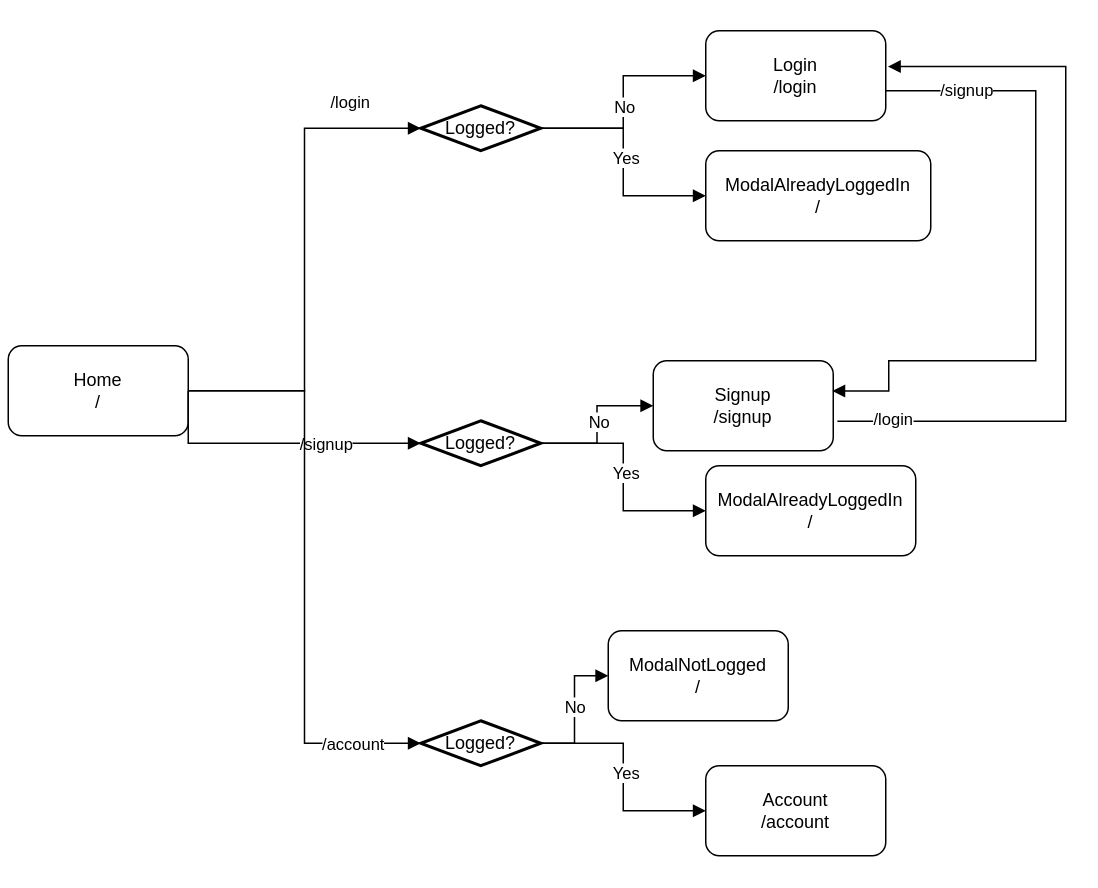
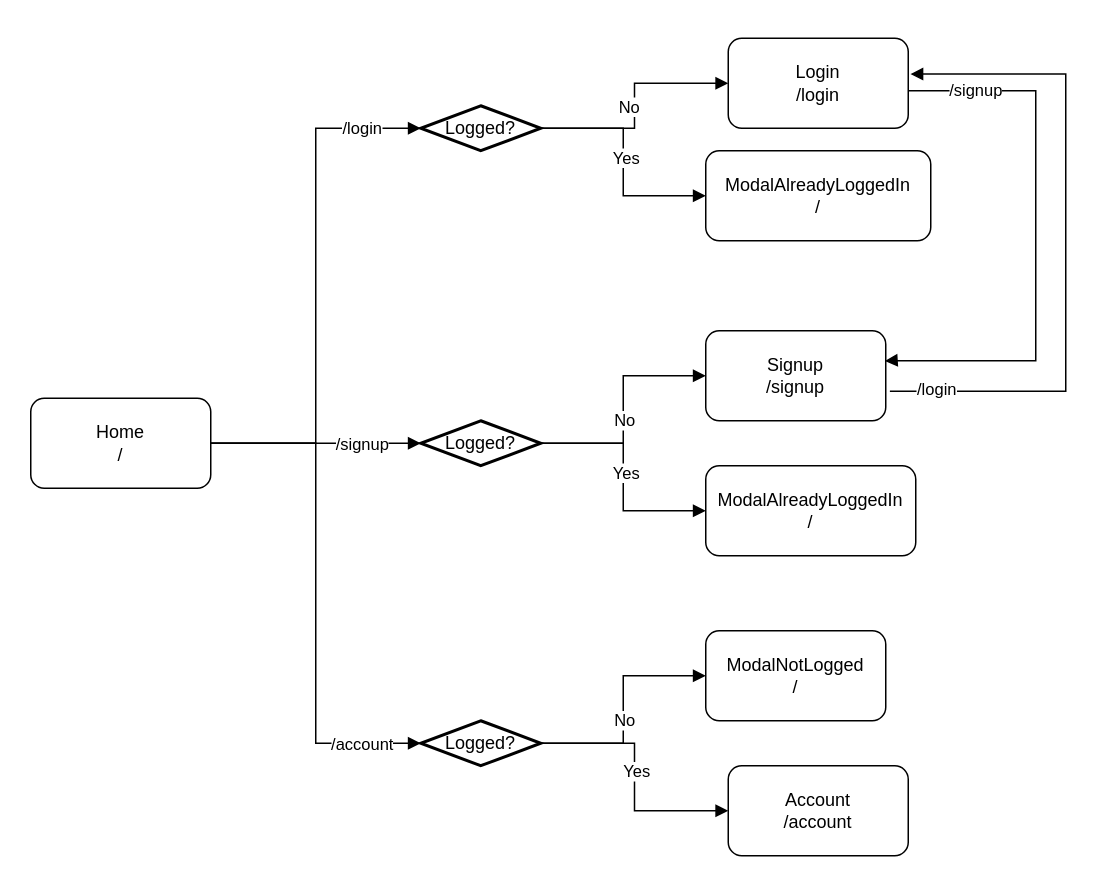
(796, 76) -> (818, 83)
(98, 391) -> (121, 443)
(743, 406) -> (796, 376)
(698, 676) -> (796, 676)
(796, 811) -> (818, 811)
